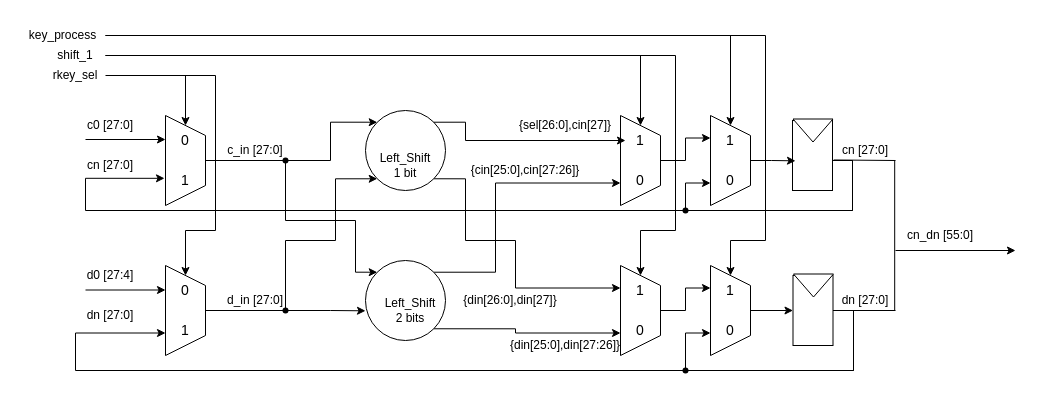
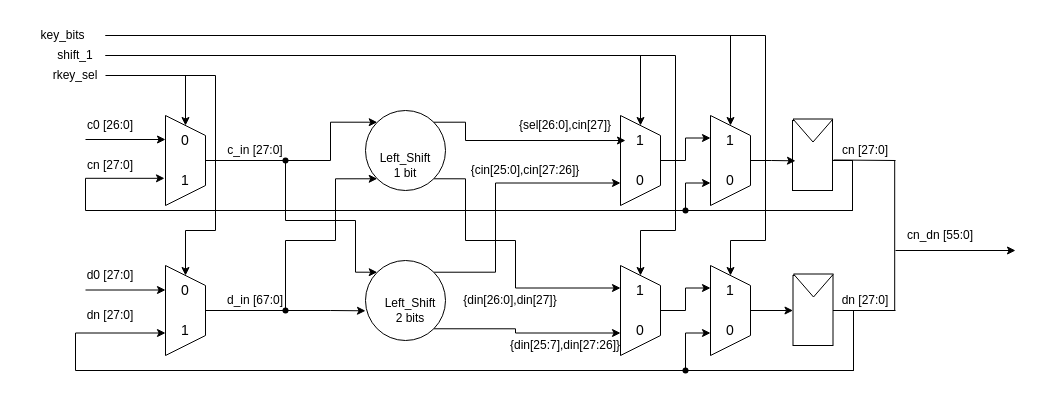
(63, 36) -> (63, 36)
(111, 126) -> (111, 126)
(111, 276) -> (111, 276)
(256, 301) -> (256, 301)
(566, 346) -> (566, 346)
